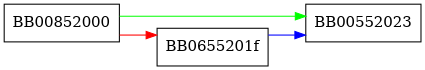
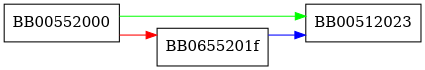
(62, 23) -> (62, 23)
(363, 23) -> (363, 23)
